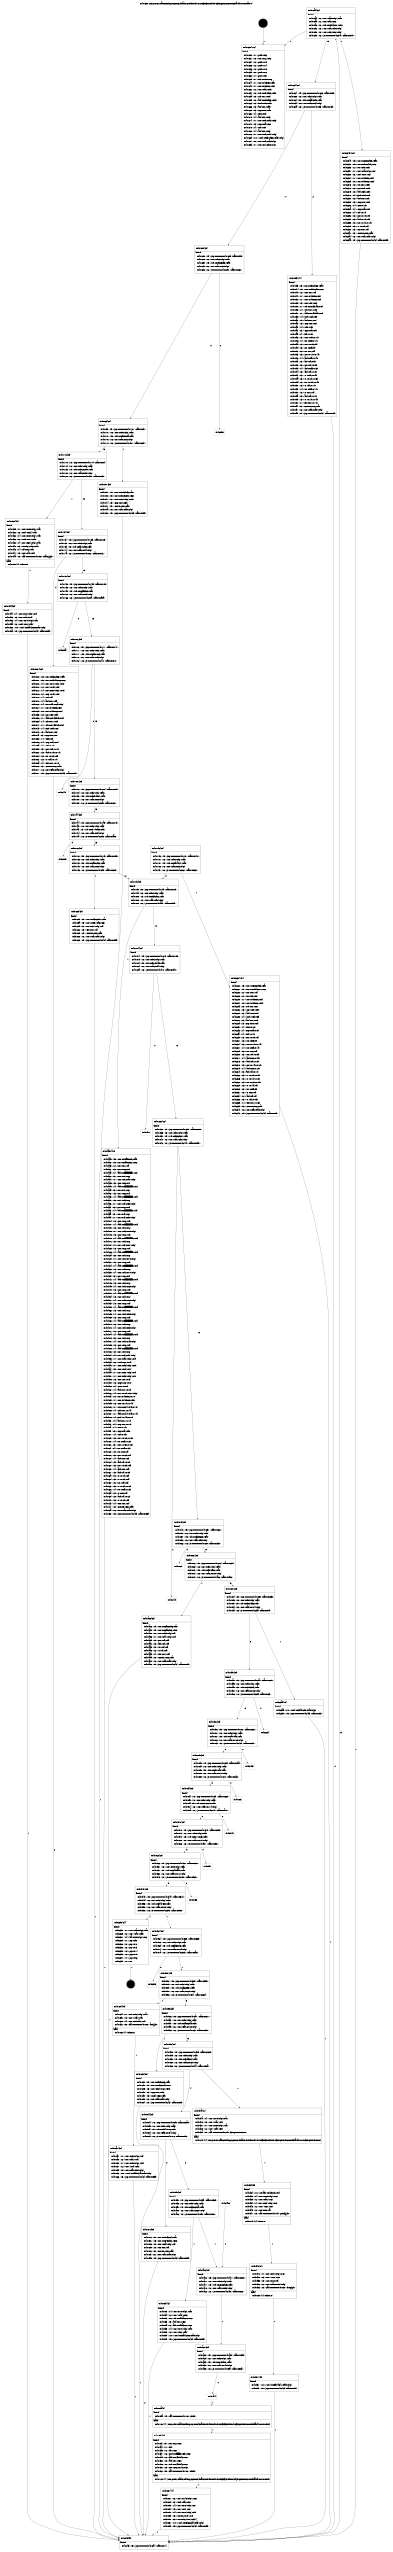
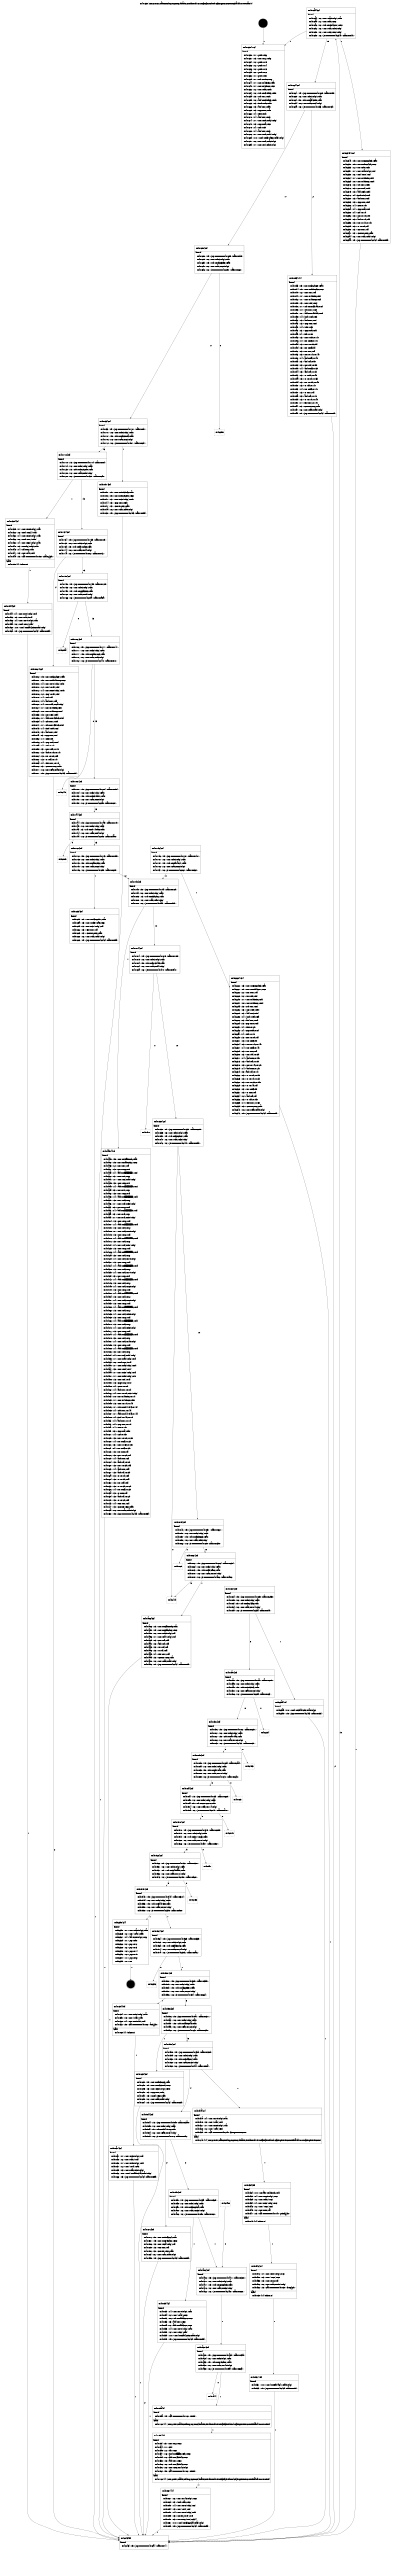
(229, 1583) -> (184, 1588)
(212, 2402) -> (220, 2388)
